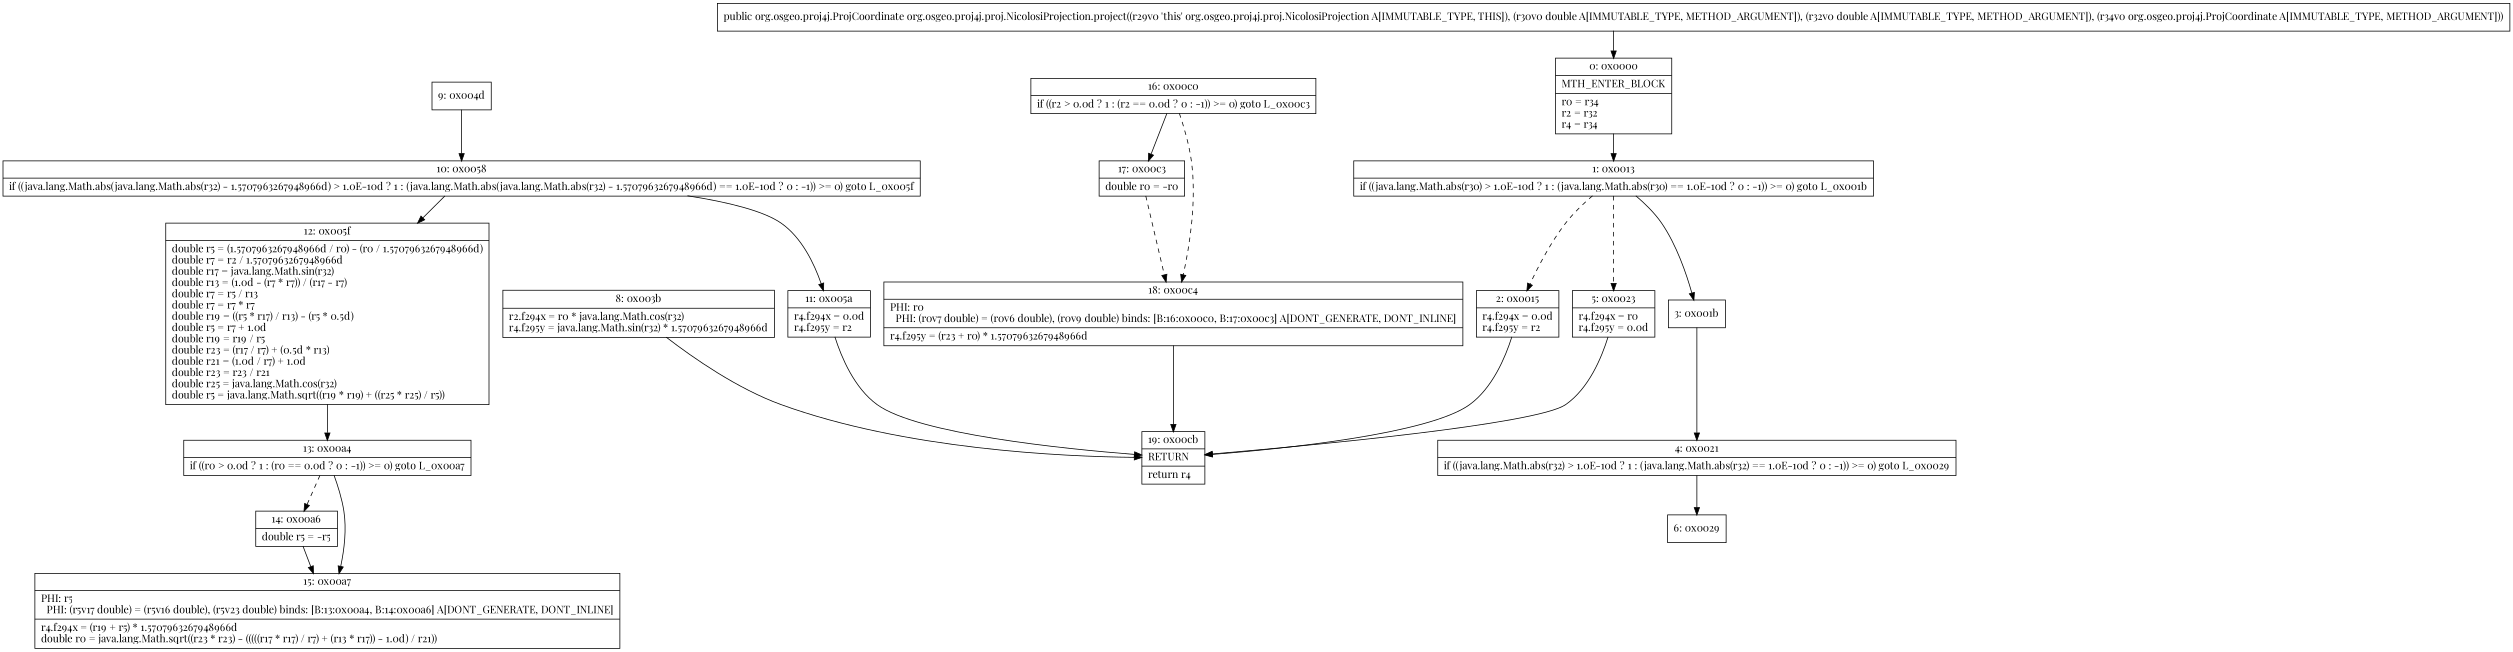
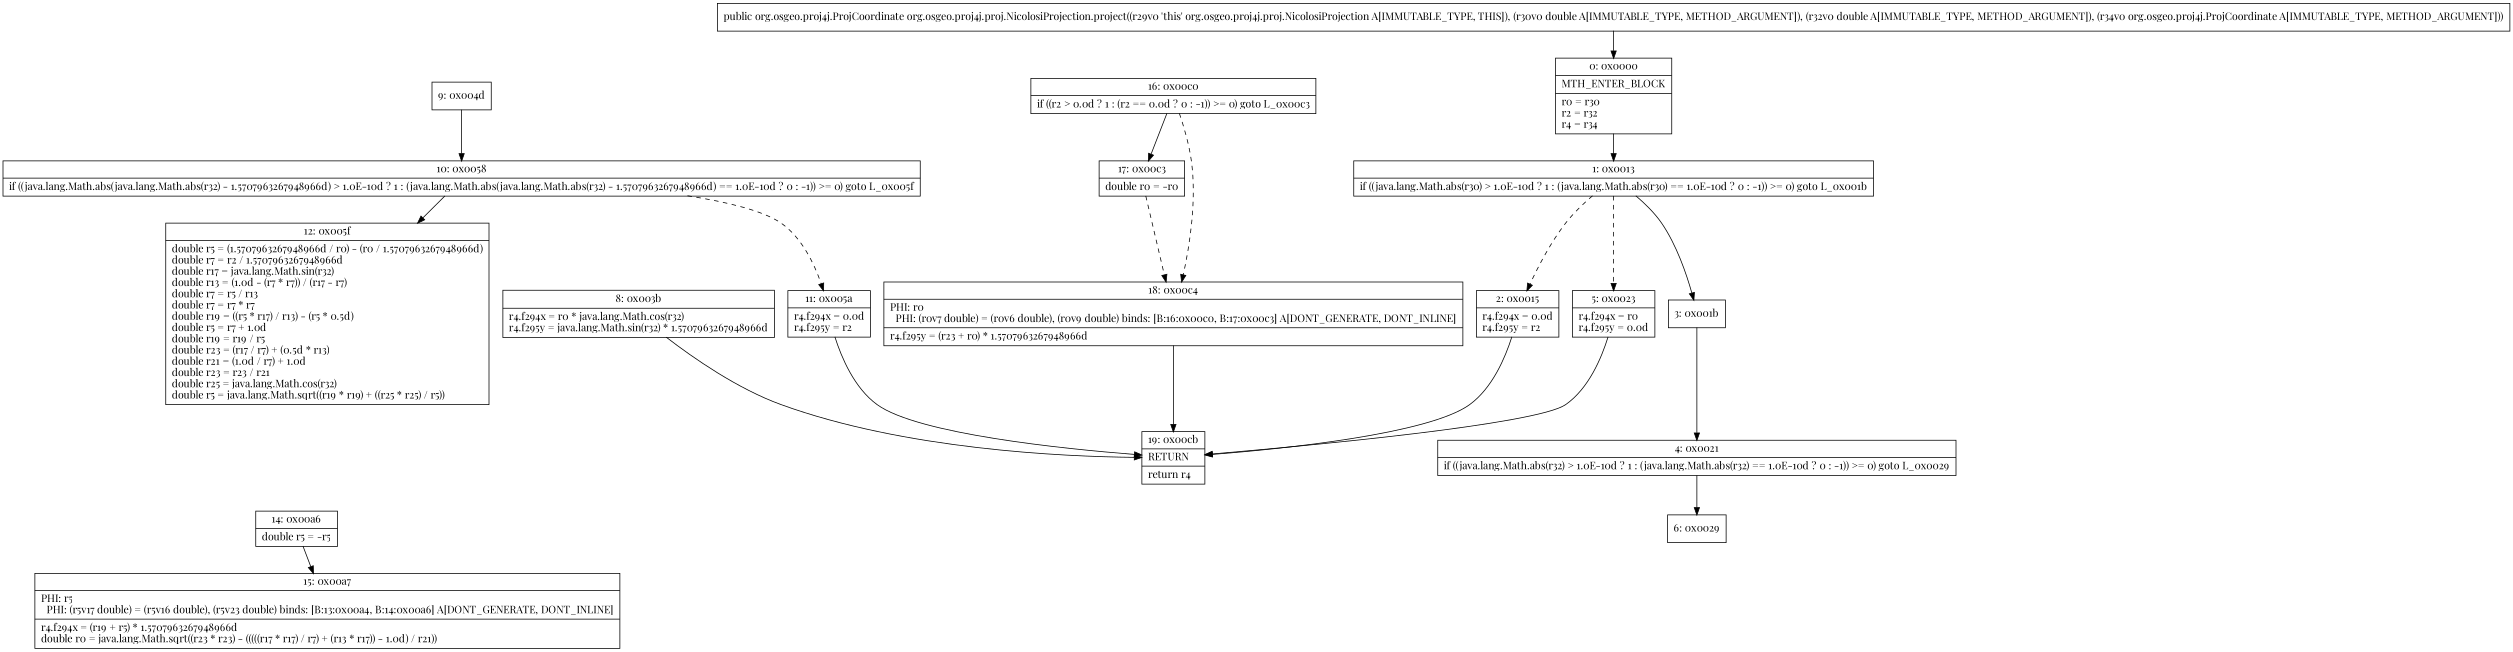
(1580, 102) -> (1581, 102)
(770, 217) -> (770, 217)
(597, 317) -> (597, 317)
(327, 458) -> none
